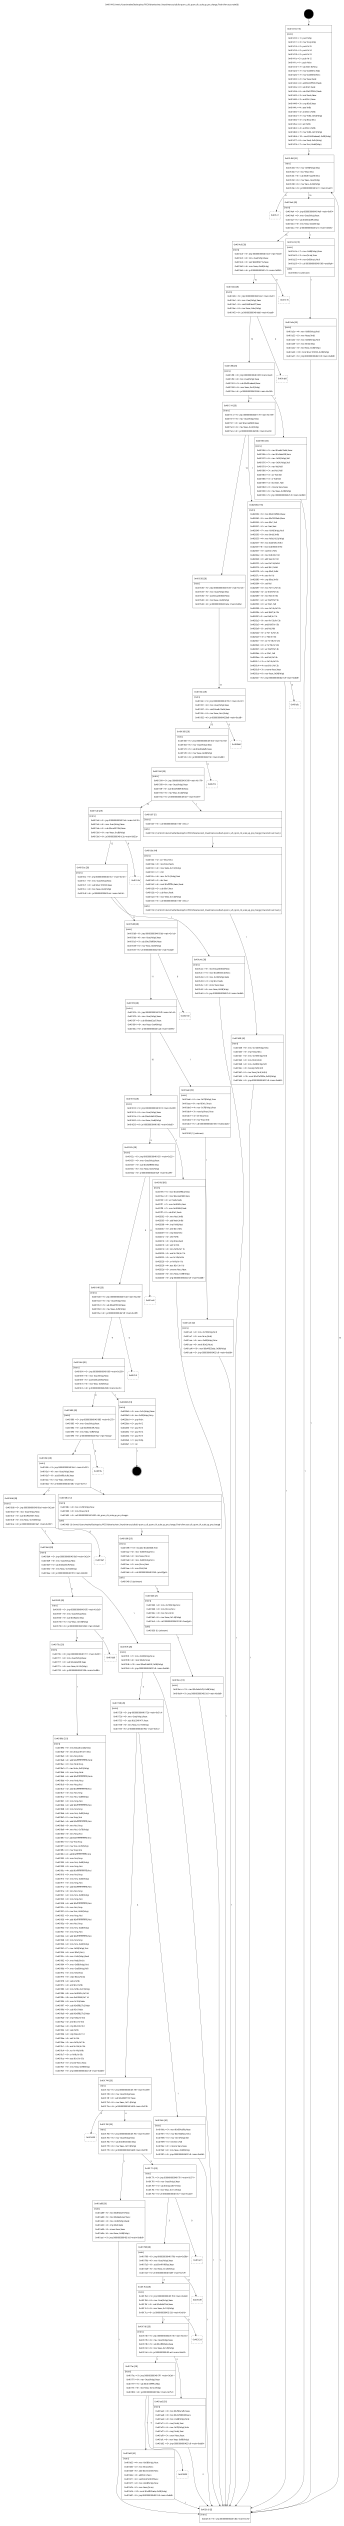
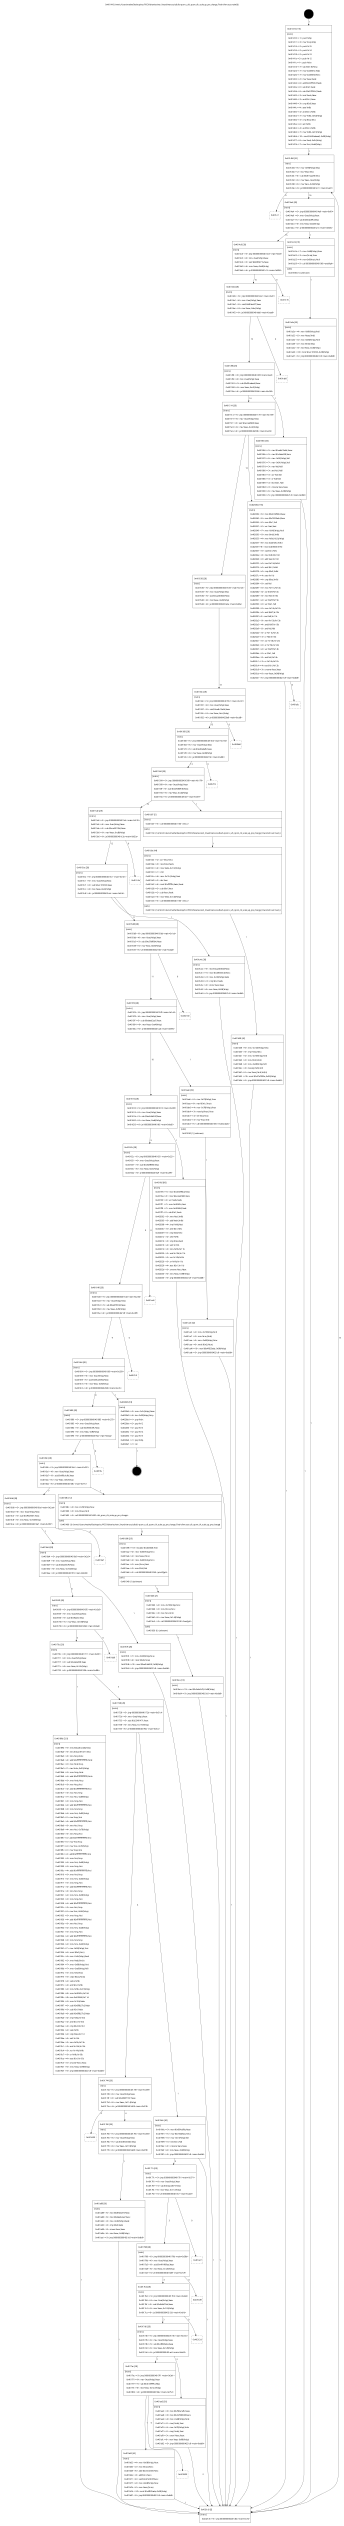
none -> (190, 764)
(141, 1685) -> (106, 1687)
(147, 2159) -> (174, 2161)
none -> (81, 2340)
